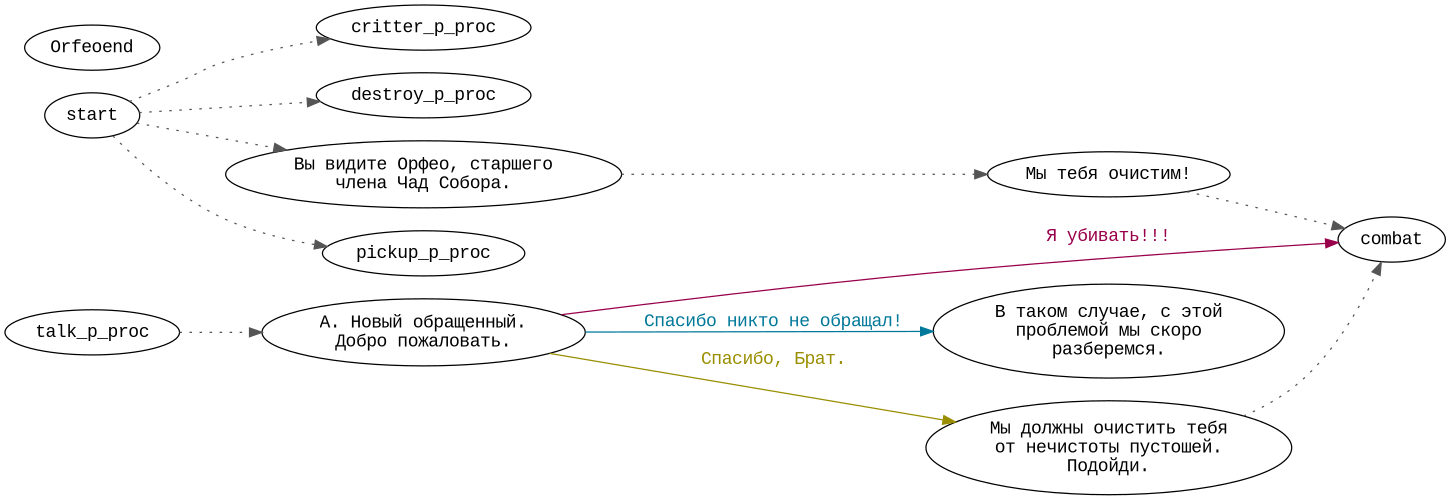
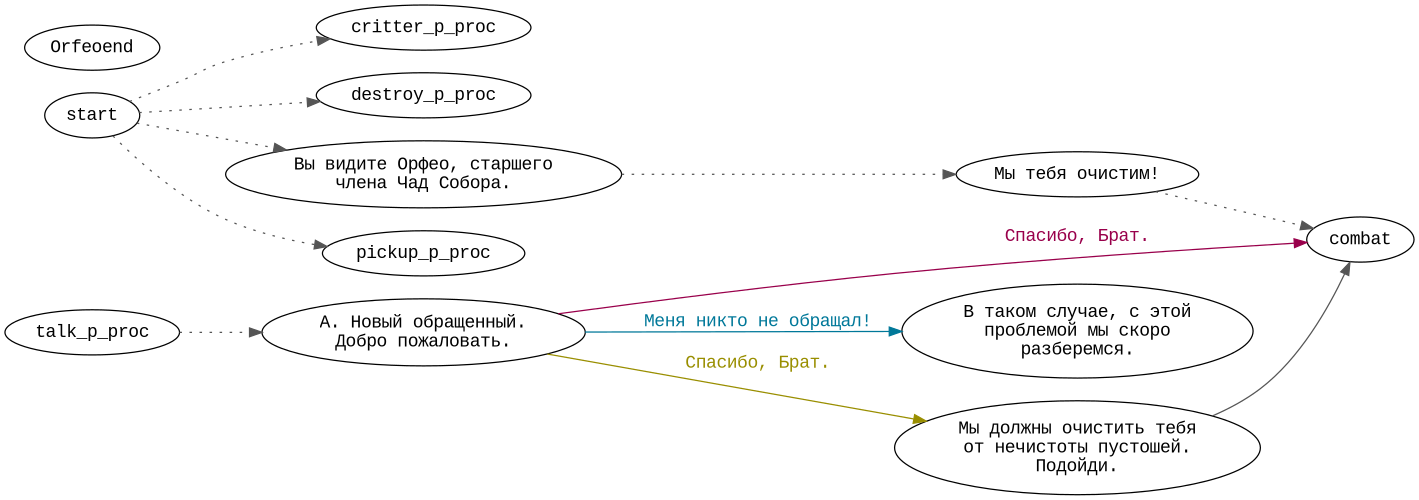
(1109, 236) -> (1077, 236)
(774, 322) -> (758, 322)
(1323, 358) -> (1292, 358)
